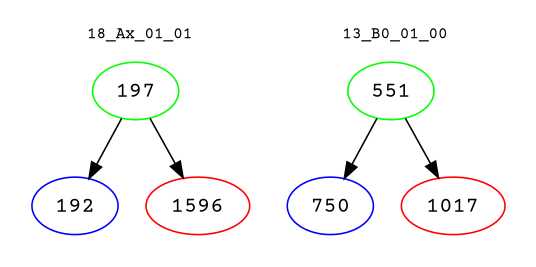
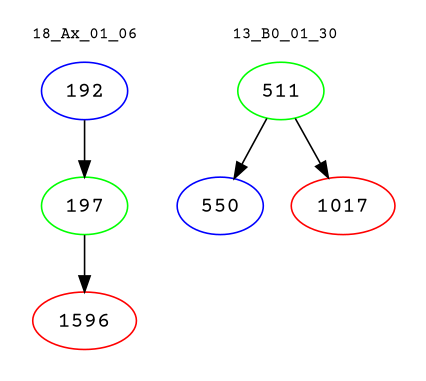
(140, 34) -> (85, 34)
(396, 34) -> (286, 34)
(391, 91) -> (281, 91)
(109, 141) -> (85, 141)
(330, 206) -> (220, 206)
